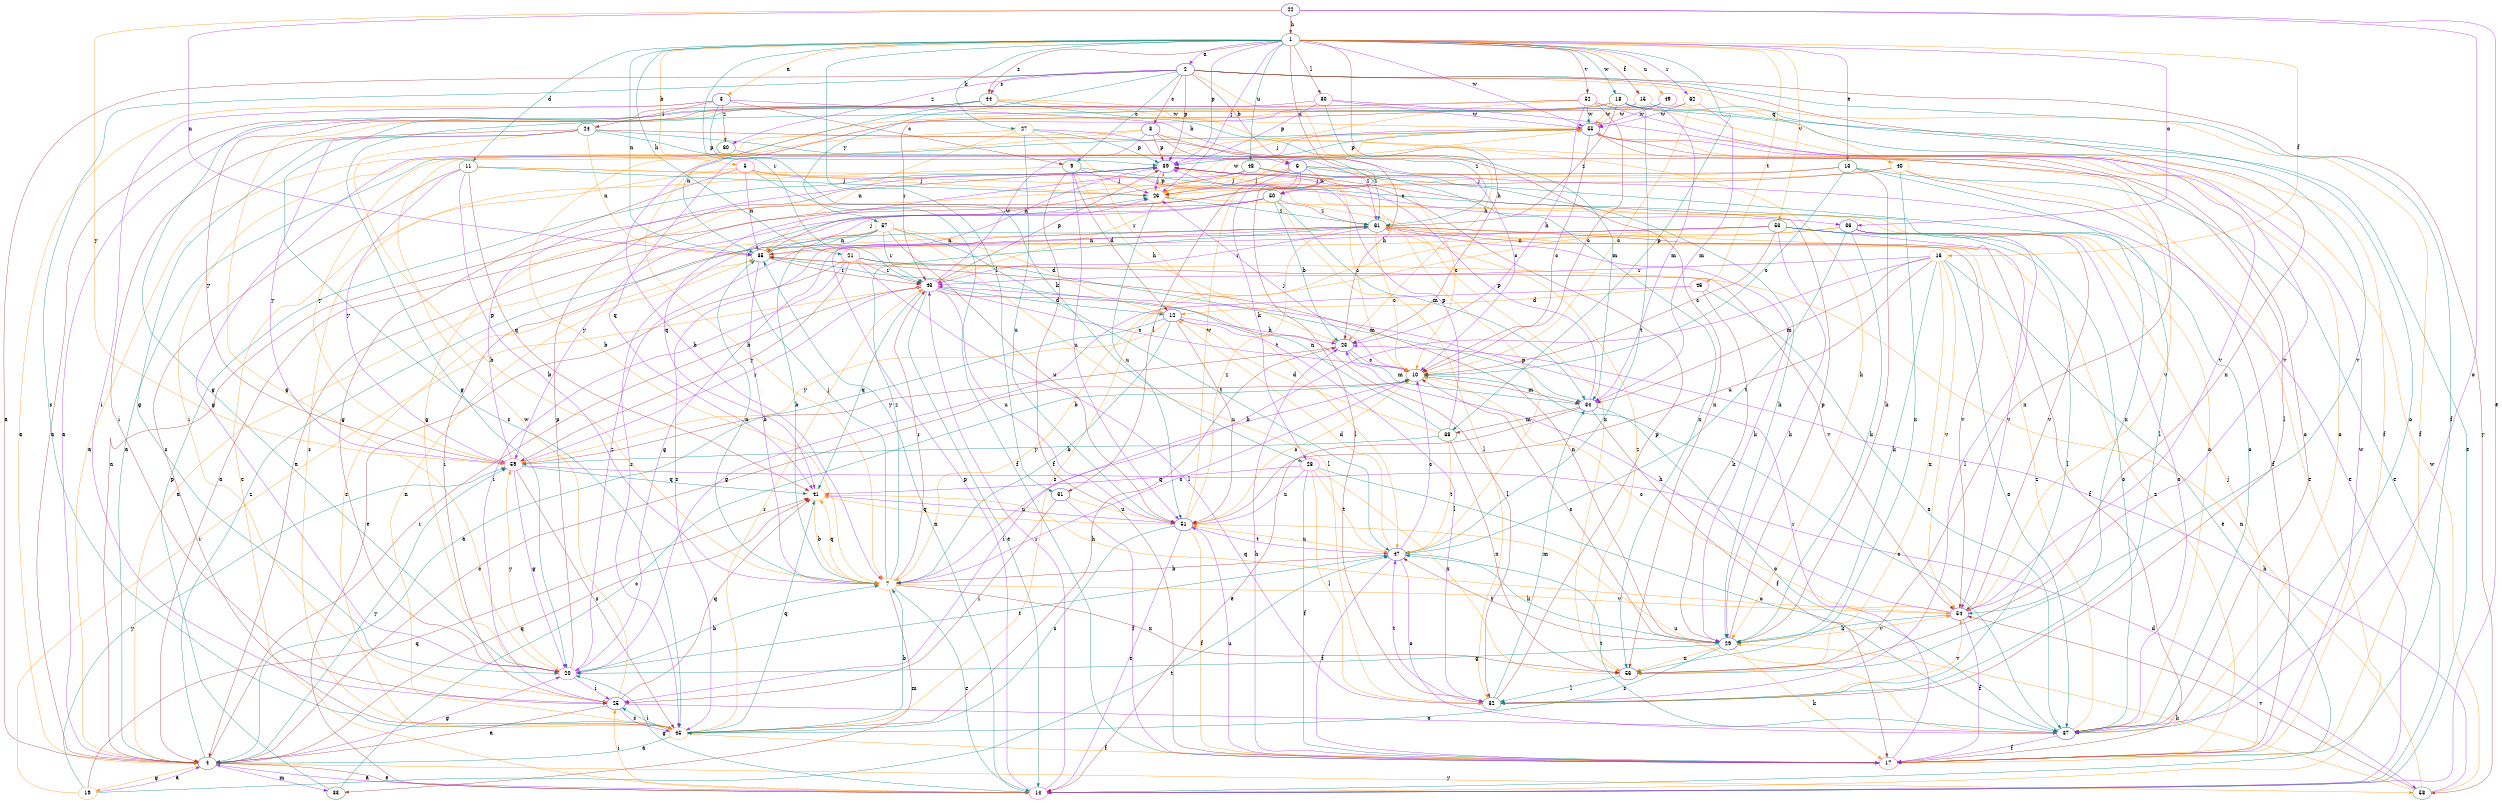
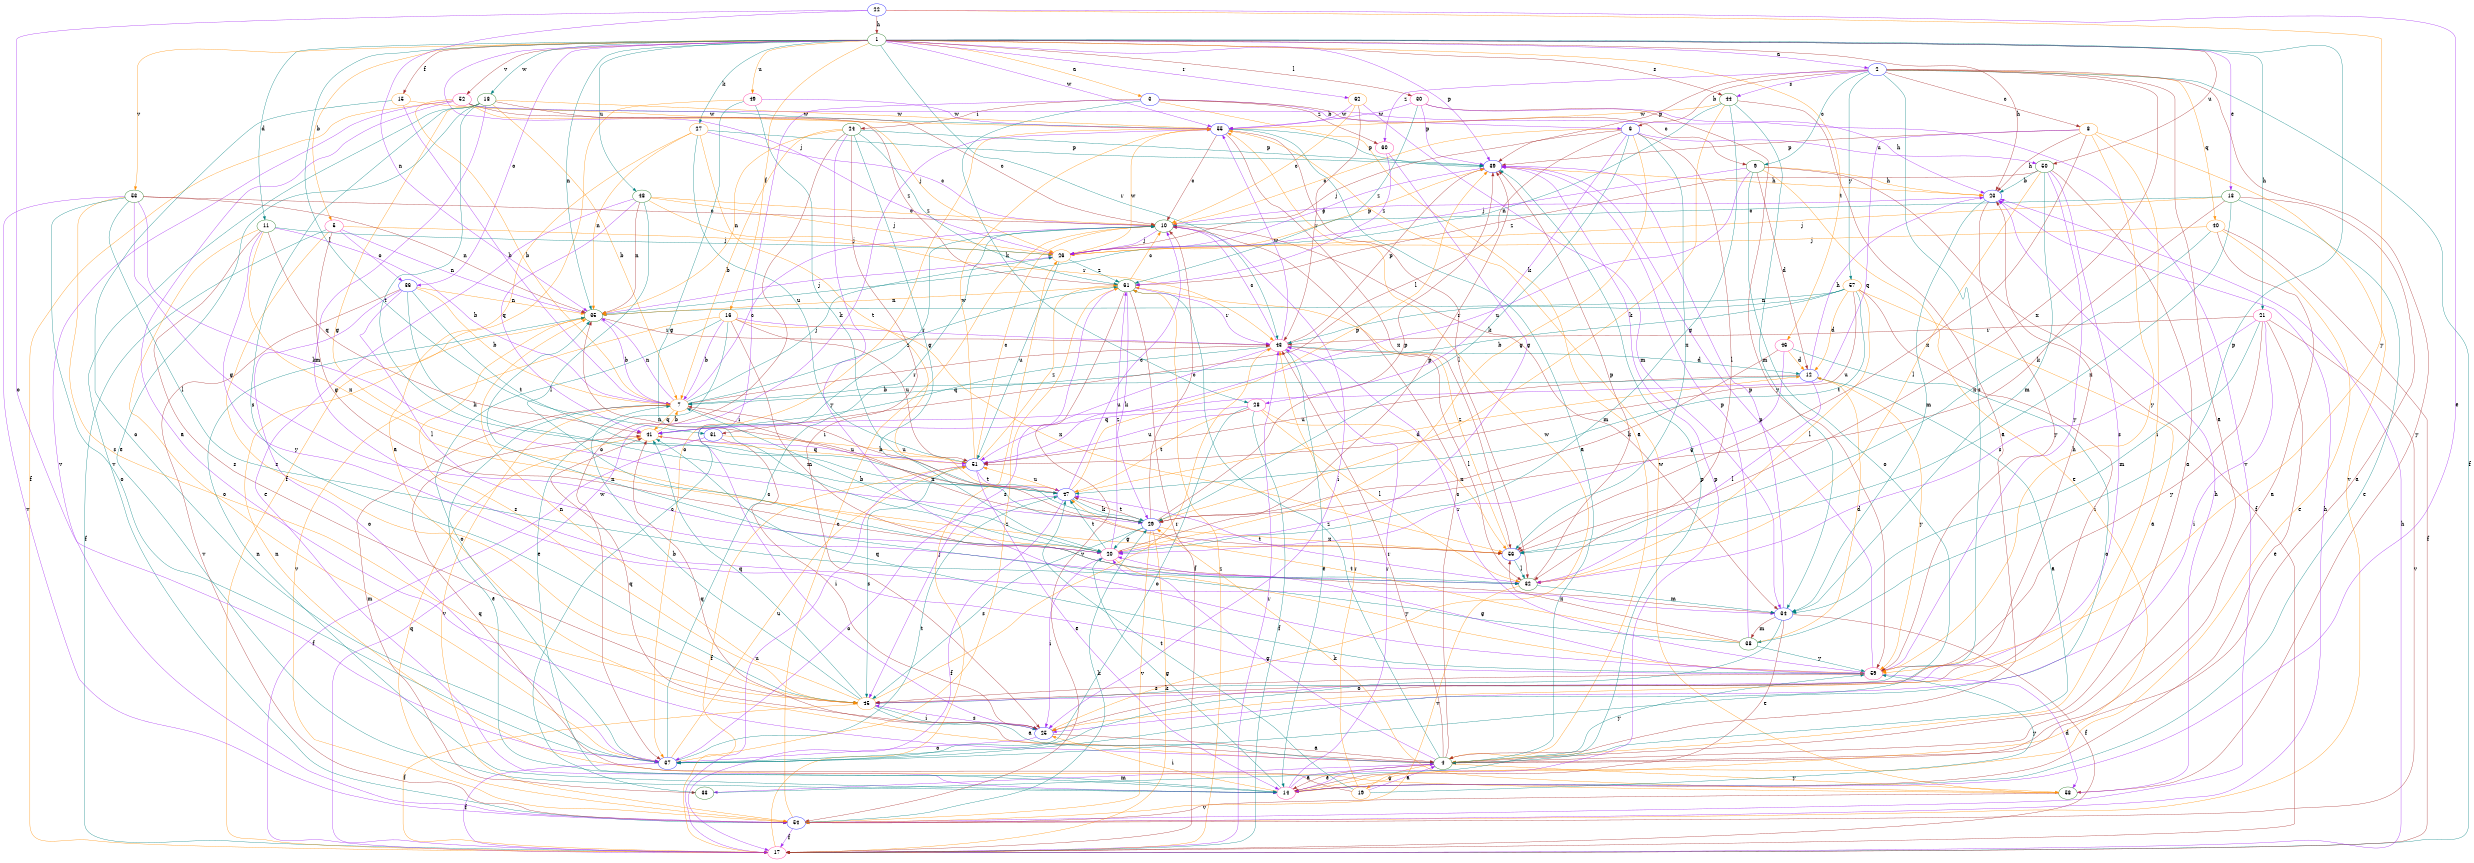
(1151, 129) -> (2089, 129)
(726, 148) -> (1385, 148)
(1489, 172) -> (1753, 182)
(720, 466) -> (644, 359)
(1189, 480) -> (2000, 450)
(1880, 488) -> (849, 334)
